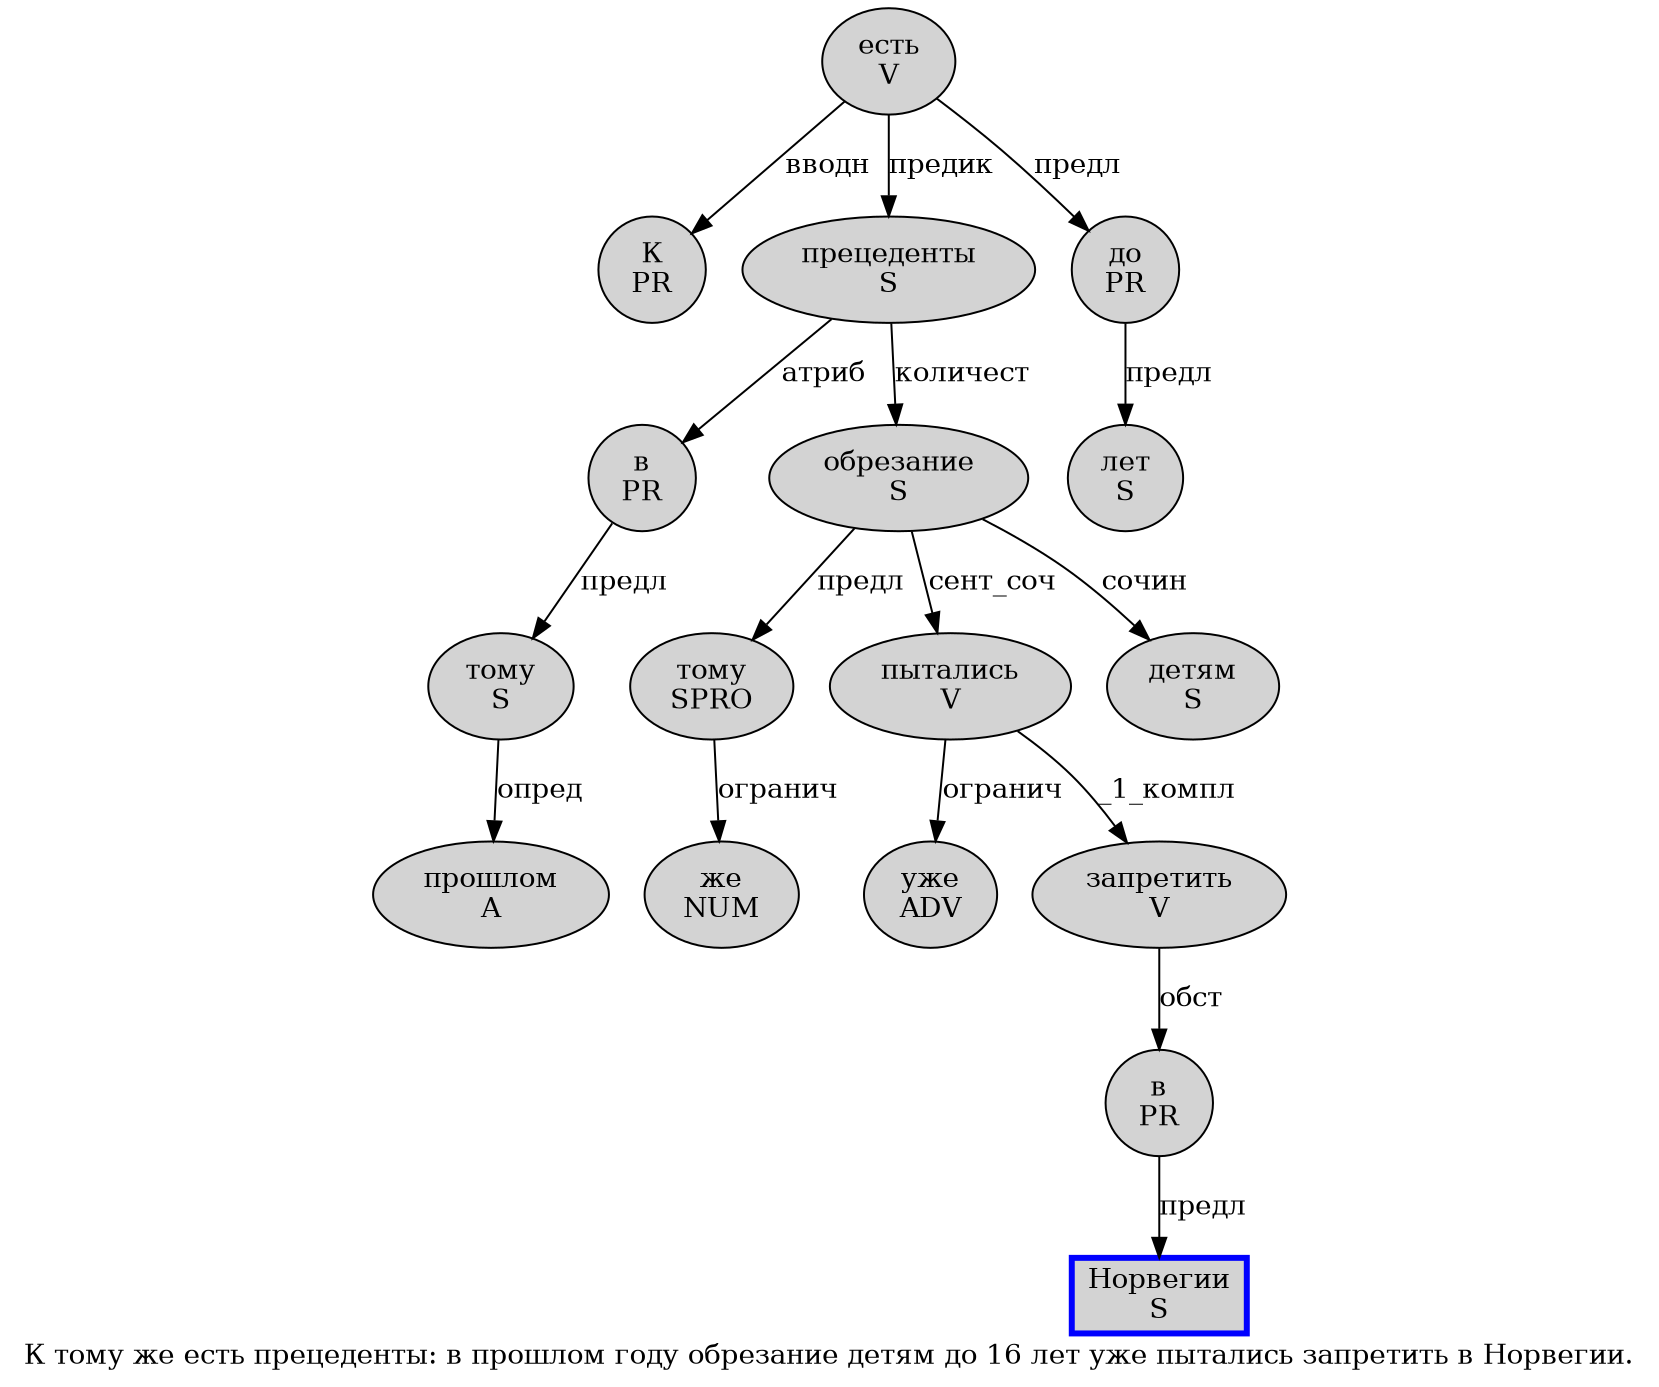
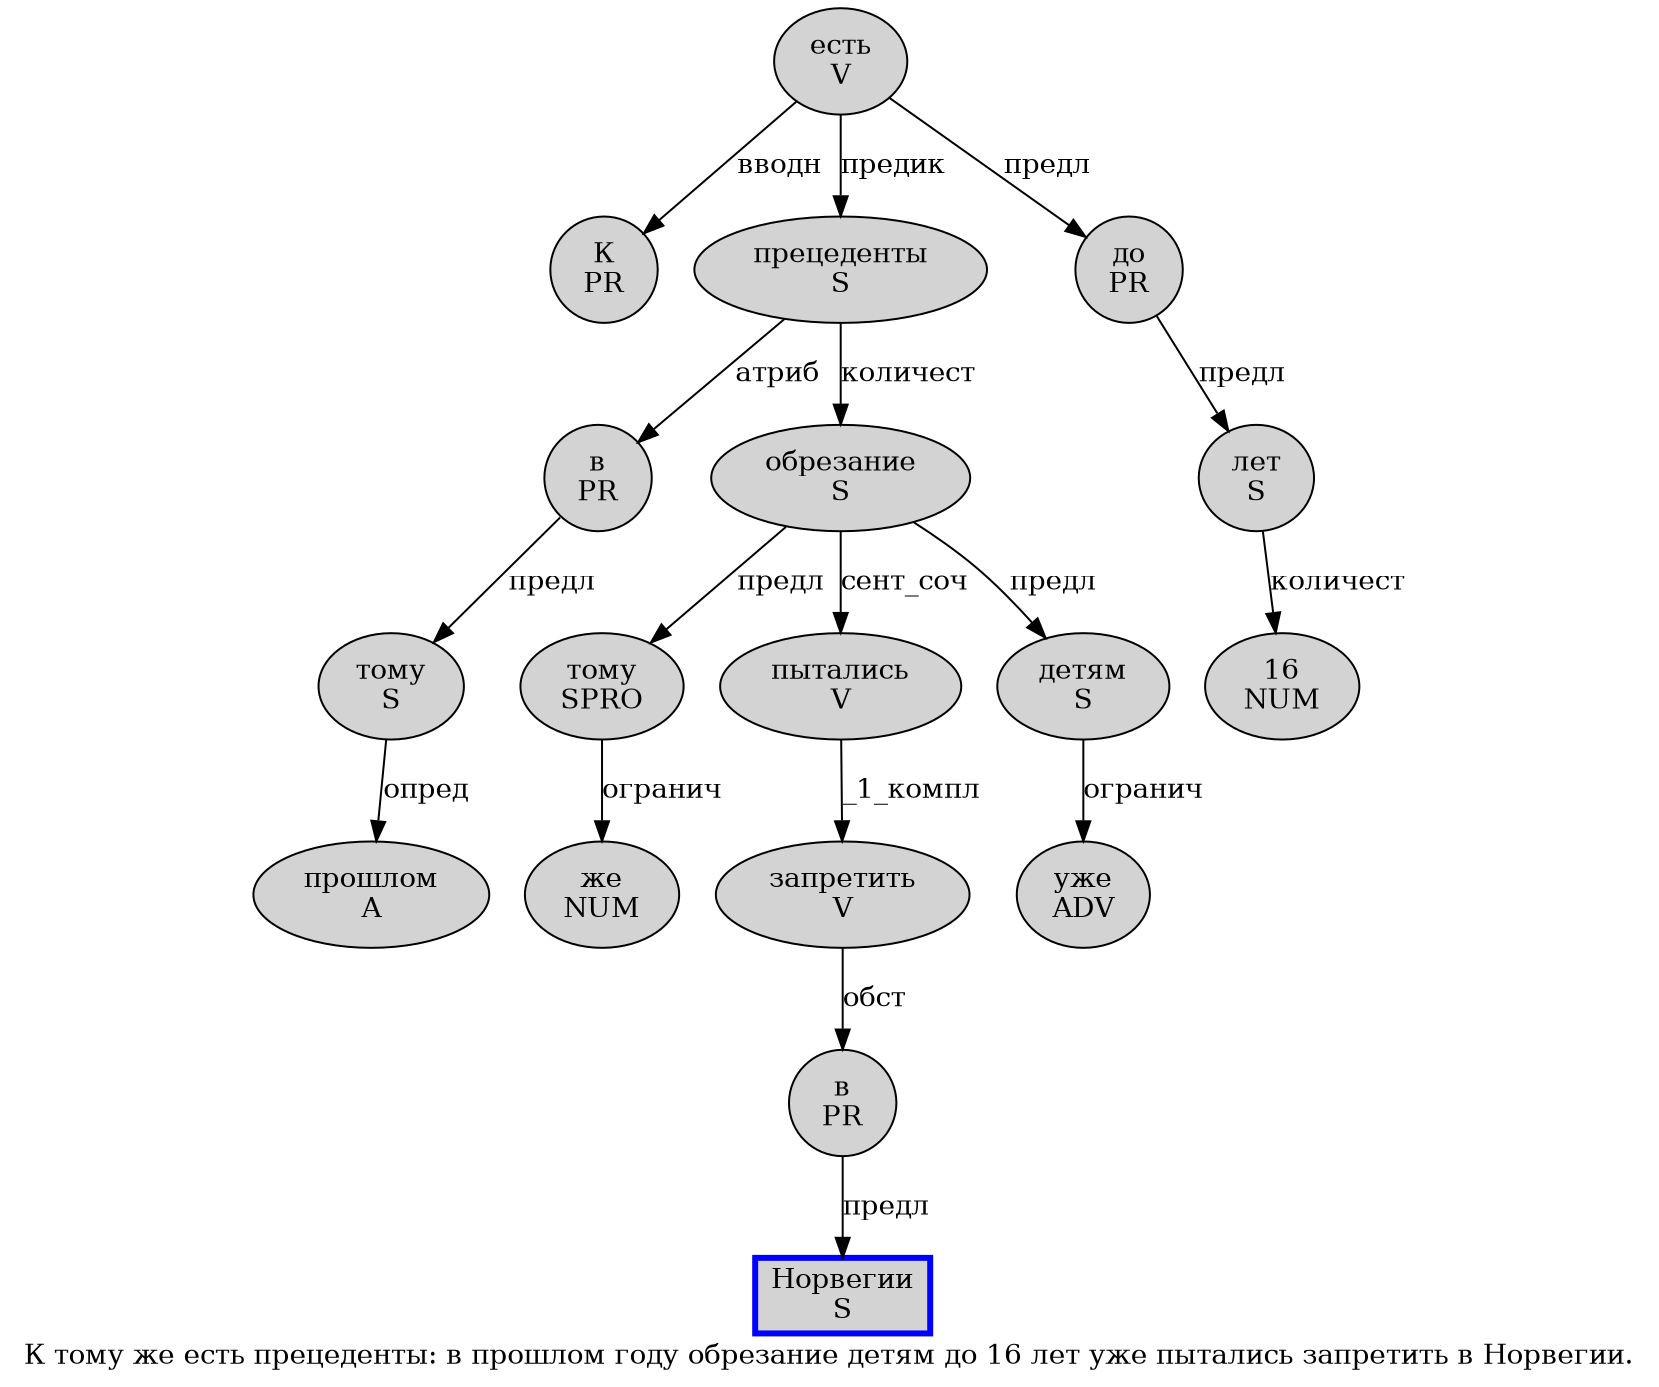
(1144, 582) -> (1054, 582)
none -> (1282, 686)
(942, 780) -> (1083, 780)
